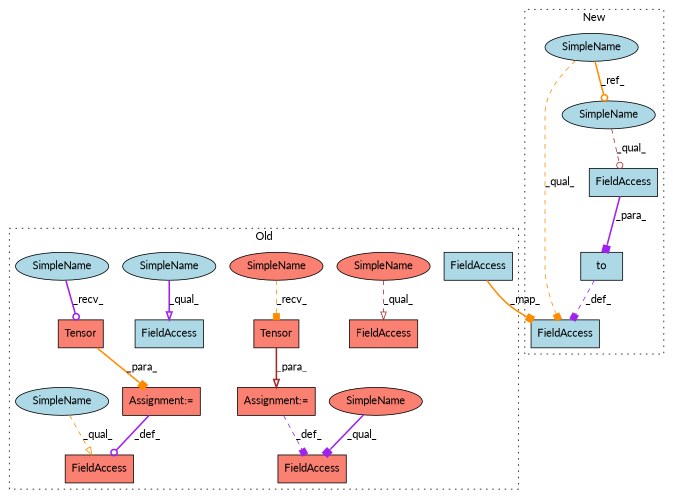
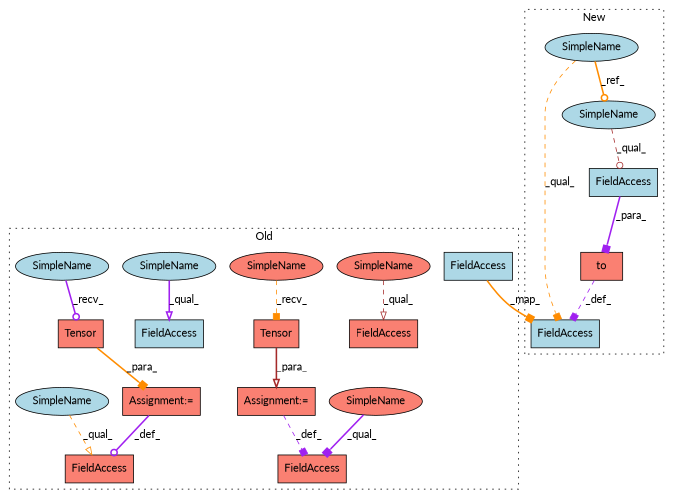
(602, 266) -> (602, 266)
